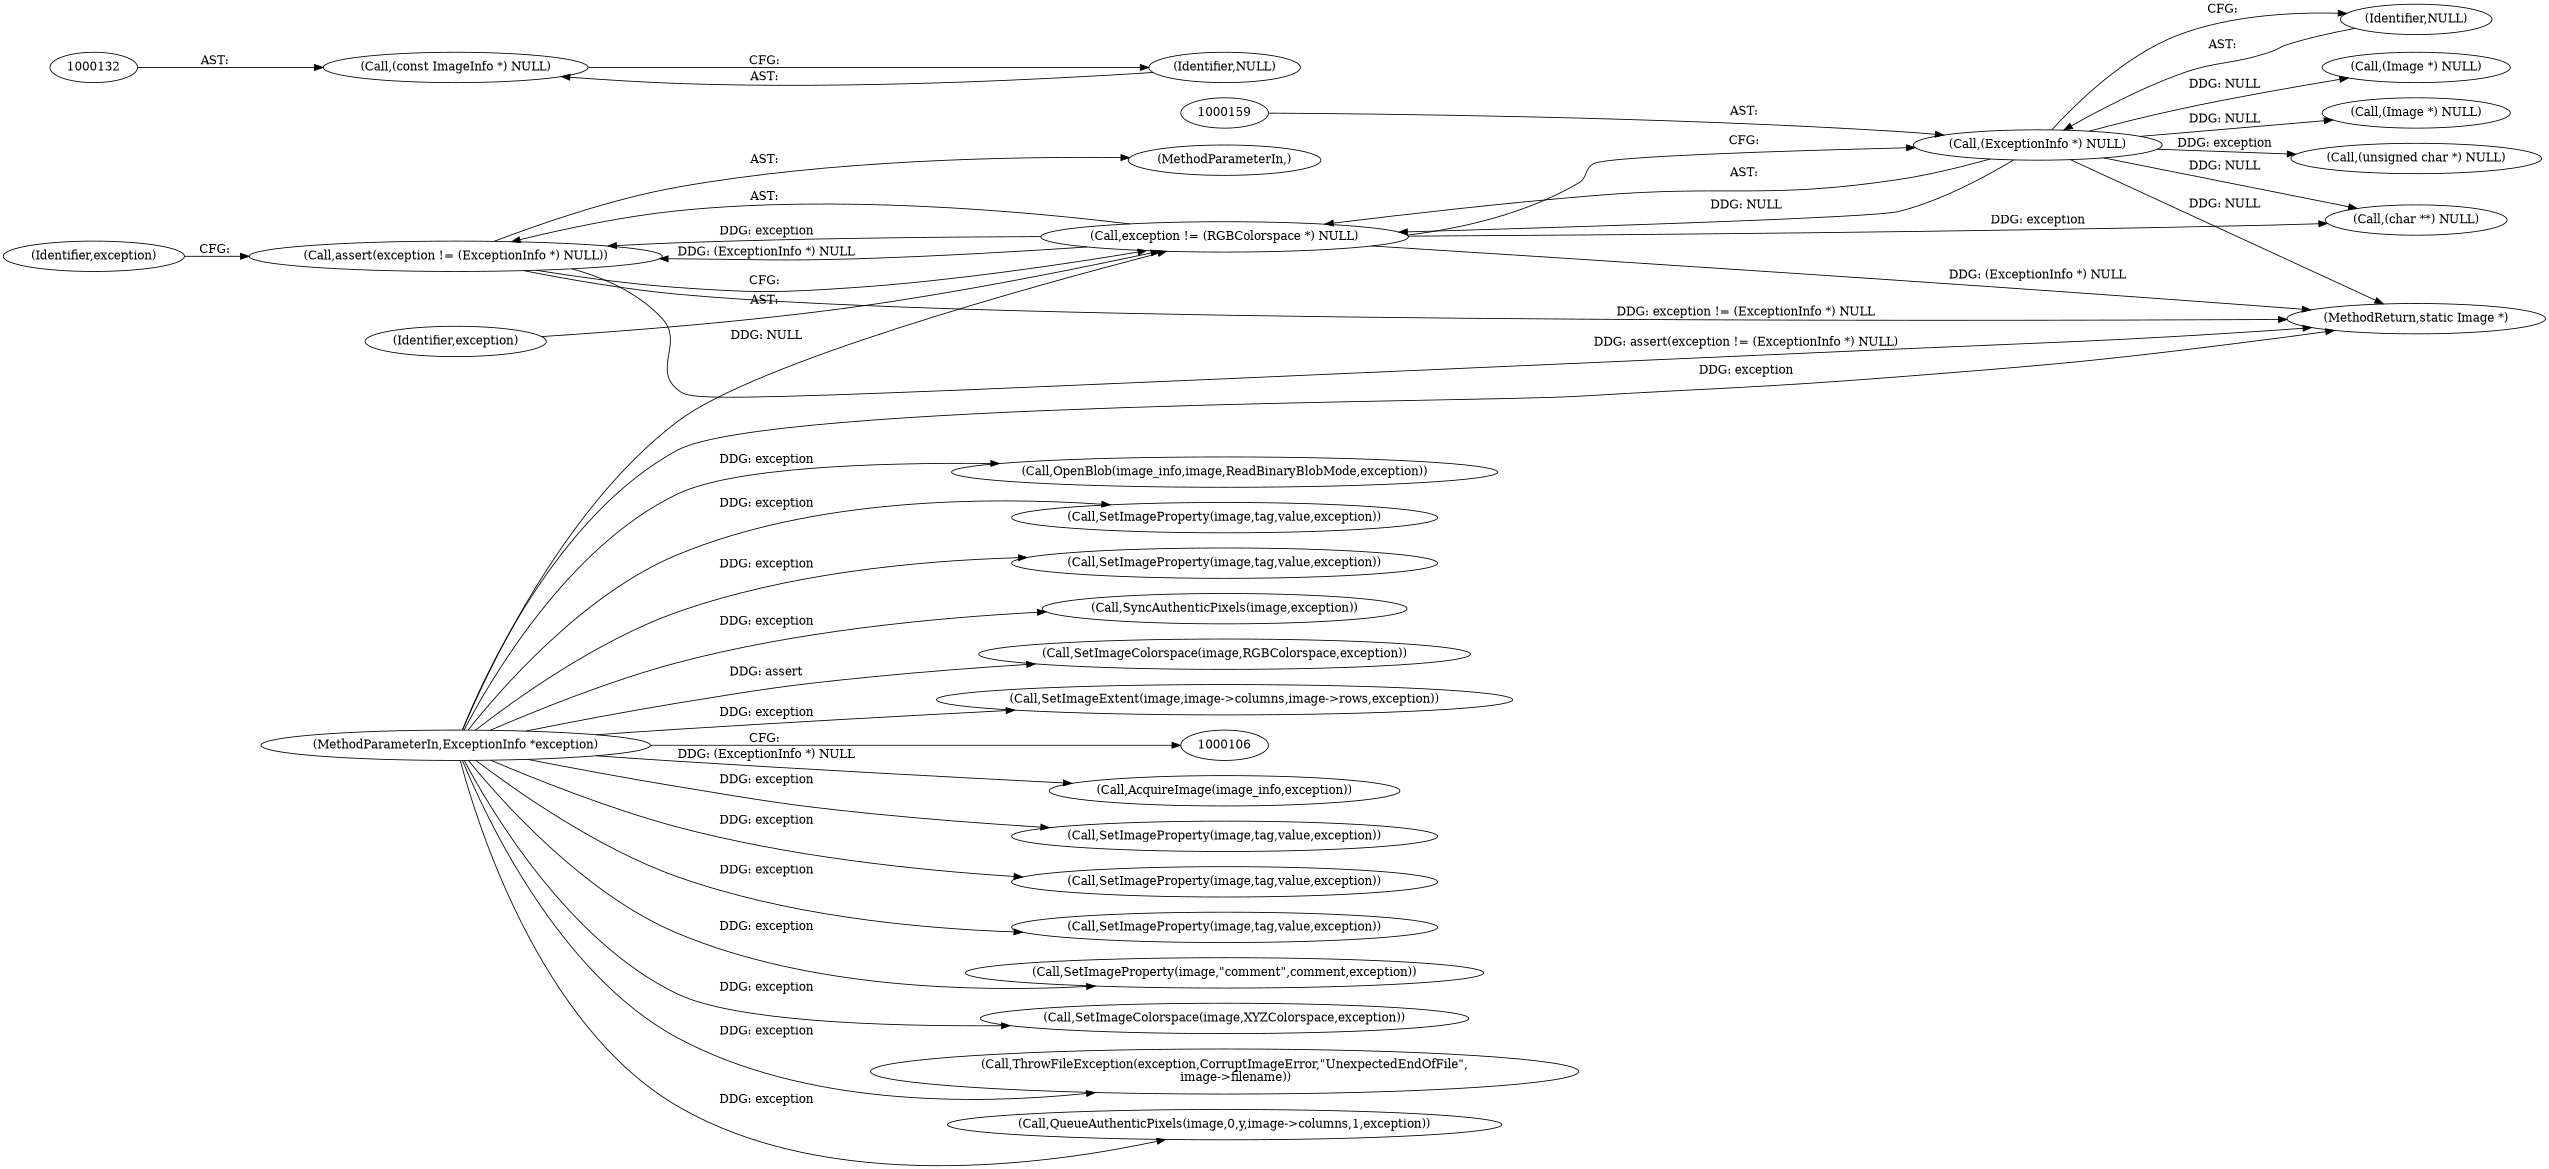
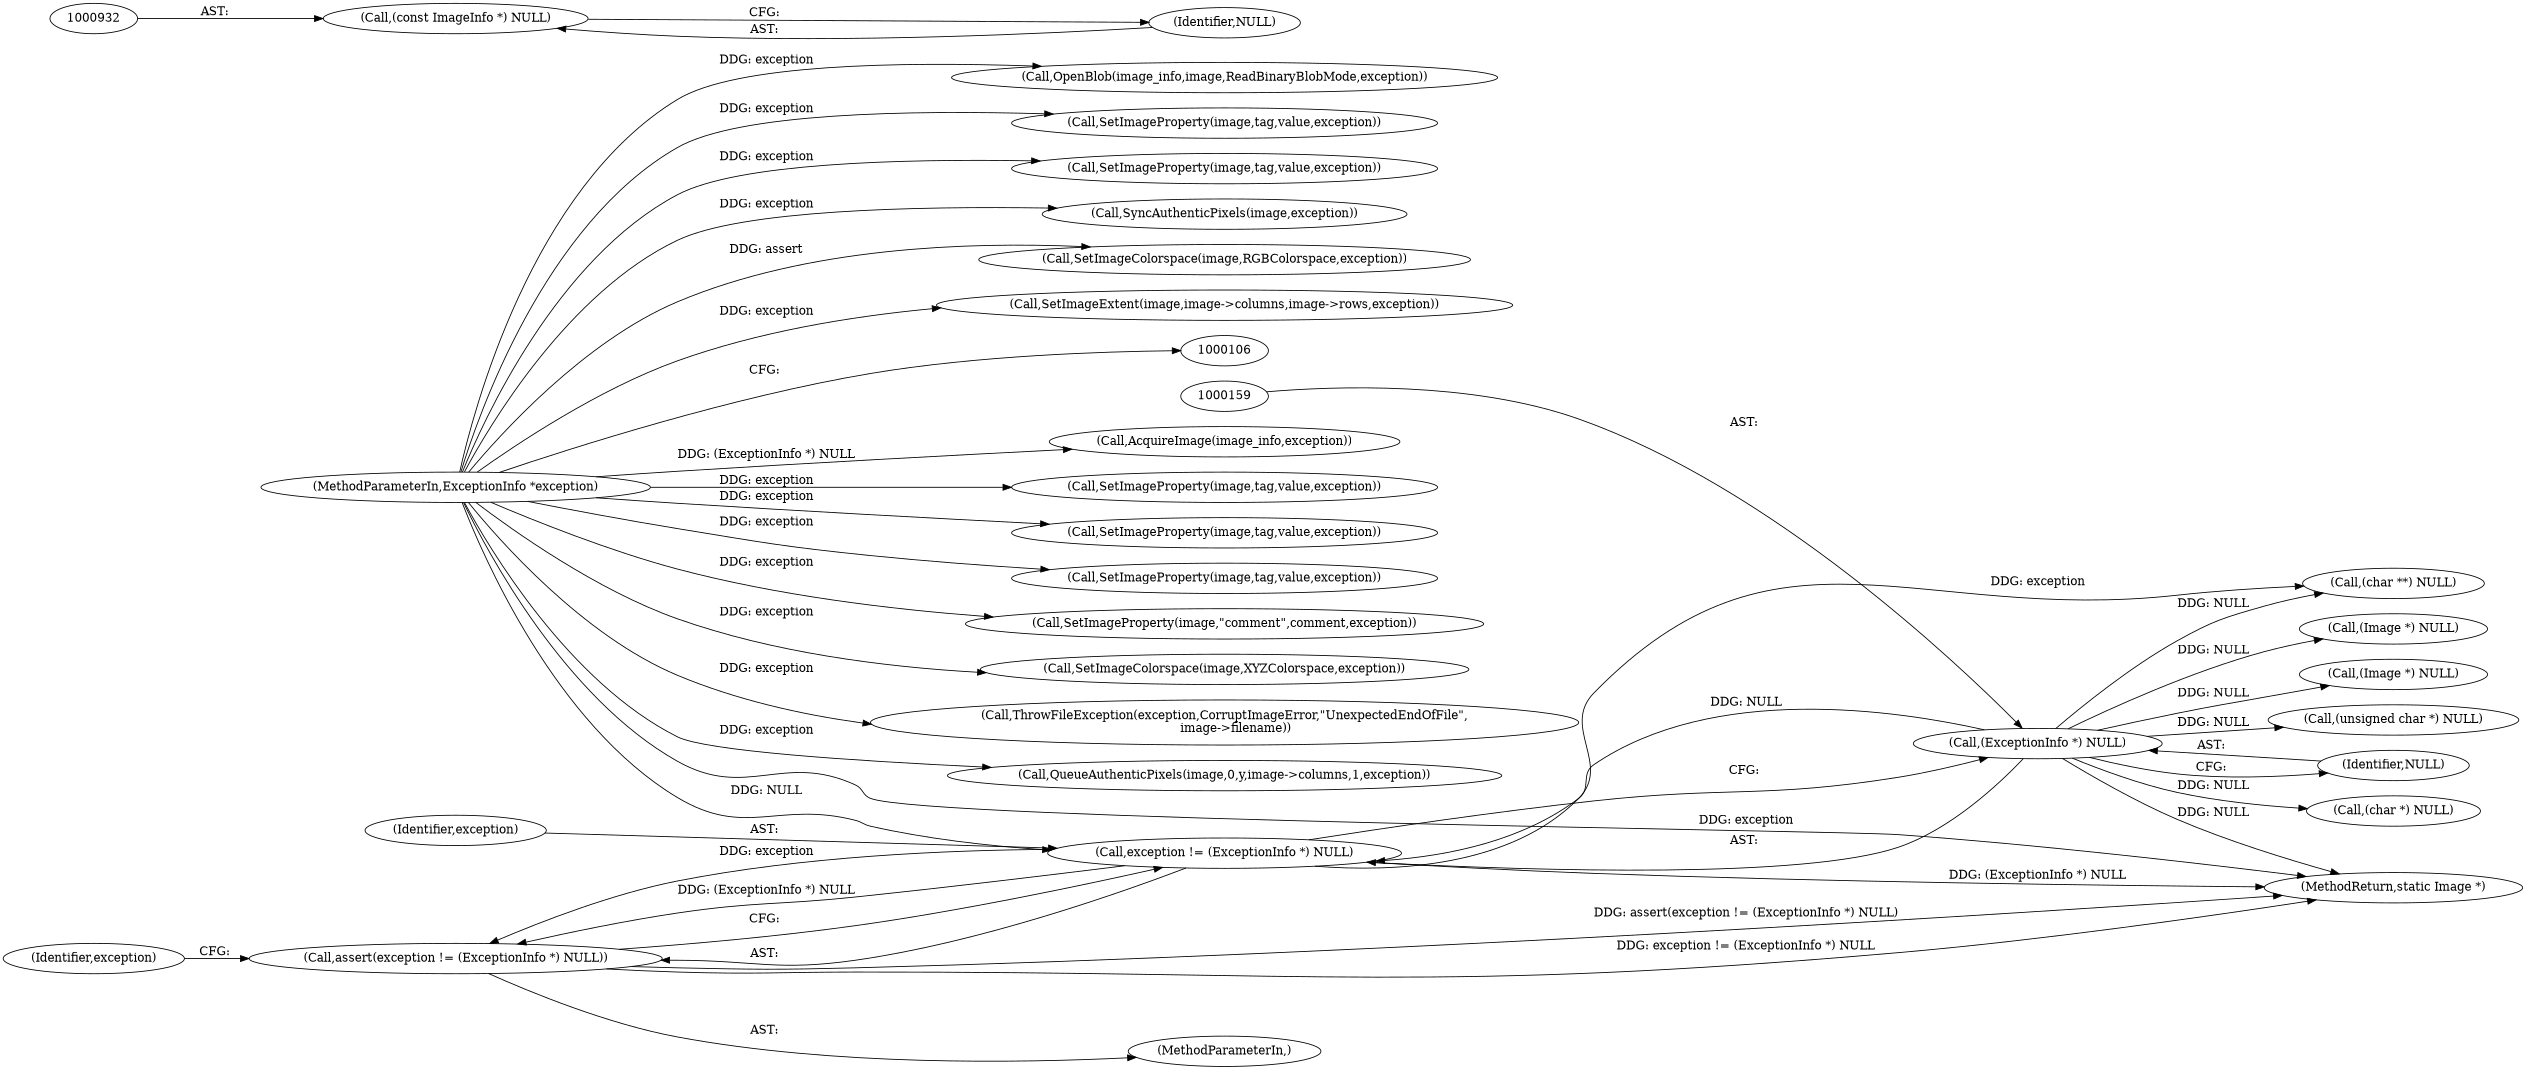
(94, 67) -> (94, 19)
(2225, 144) -> (2213, 723)
(1225, 237) -> (1225, 853)
none -> (2393, 811)
